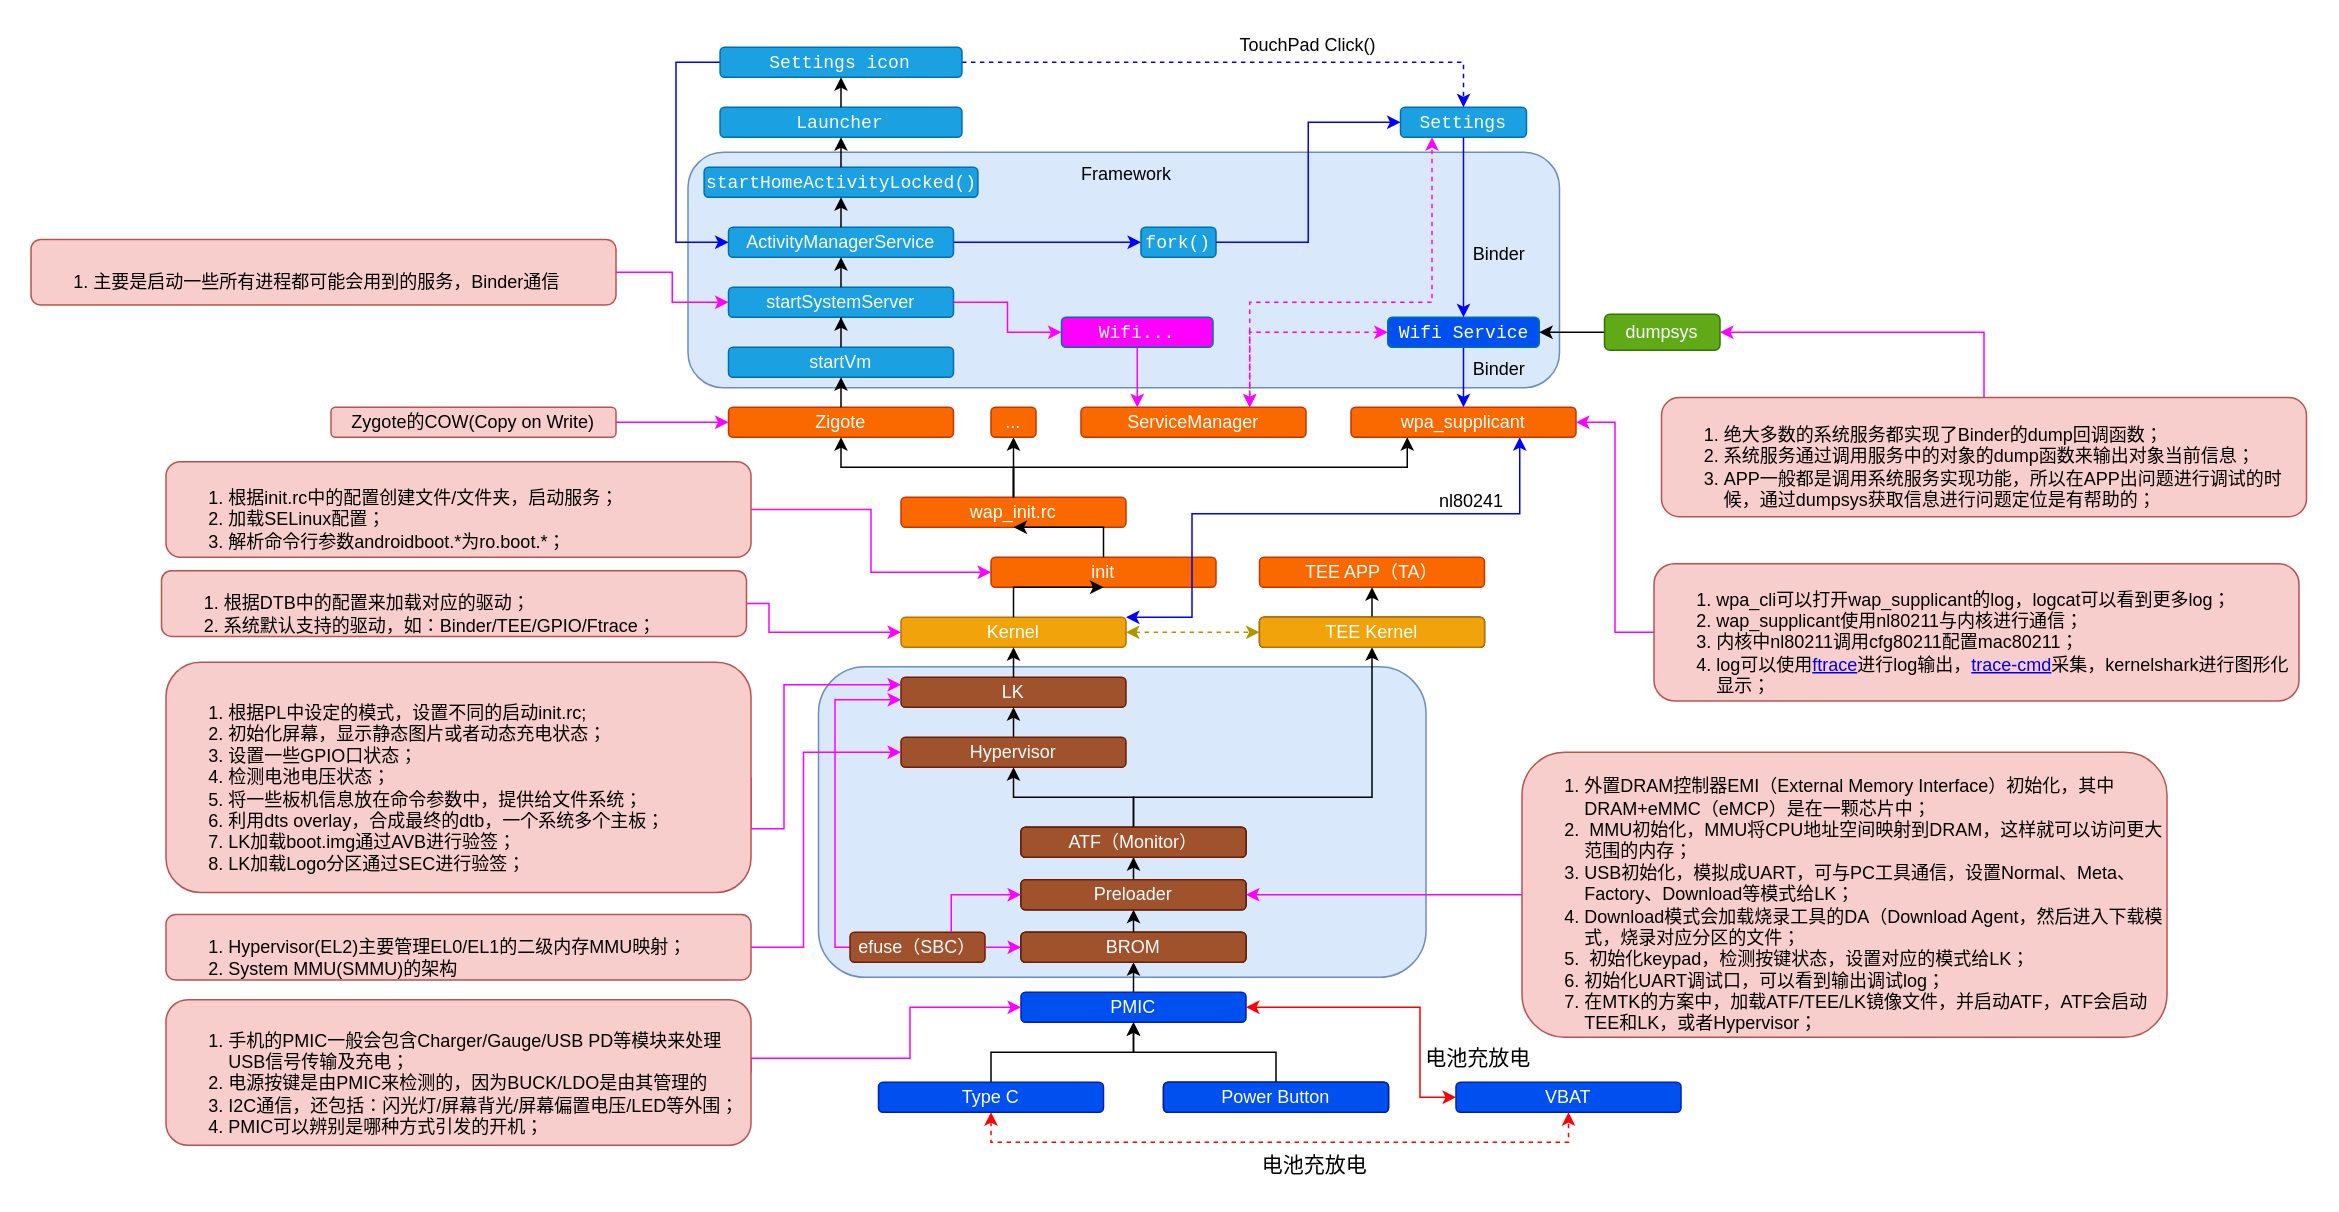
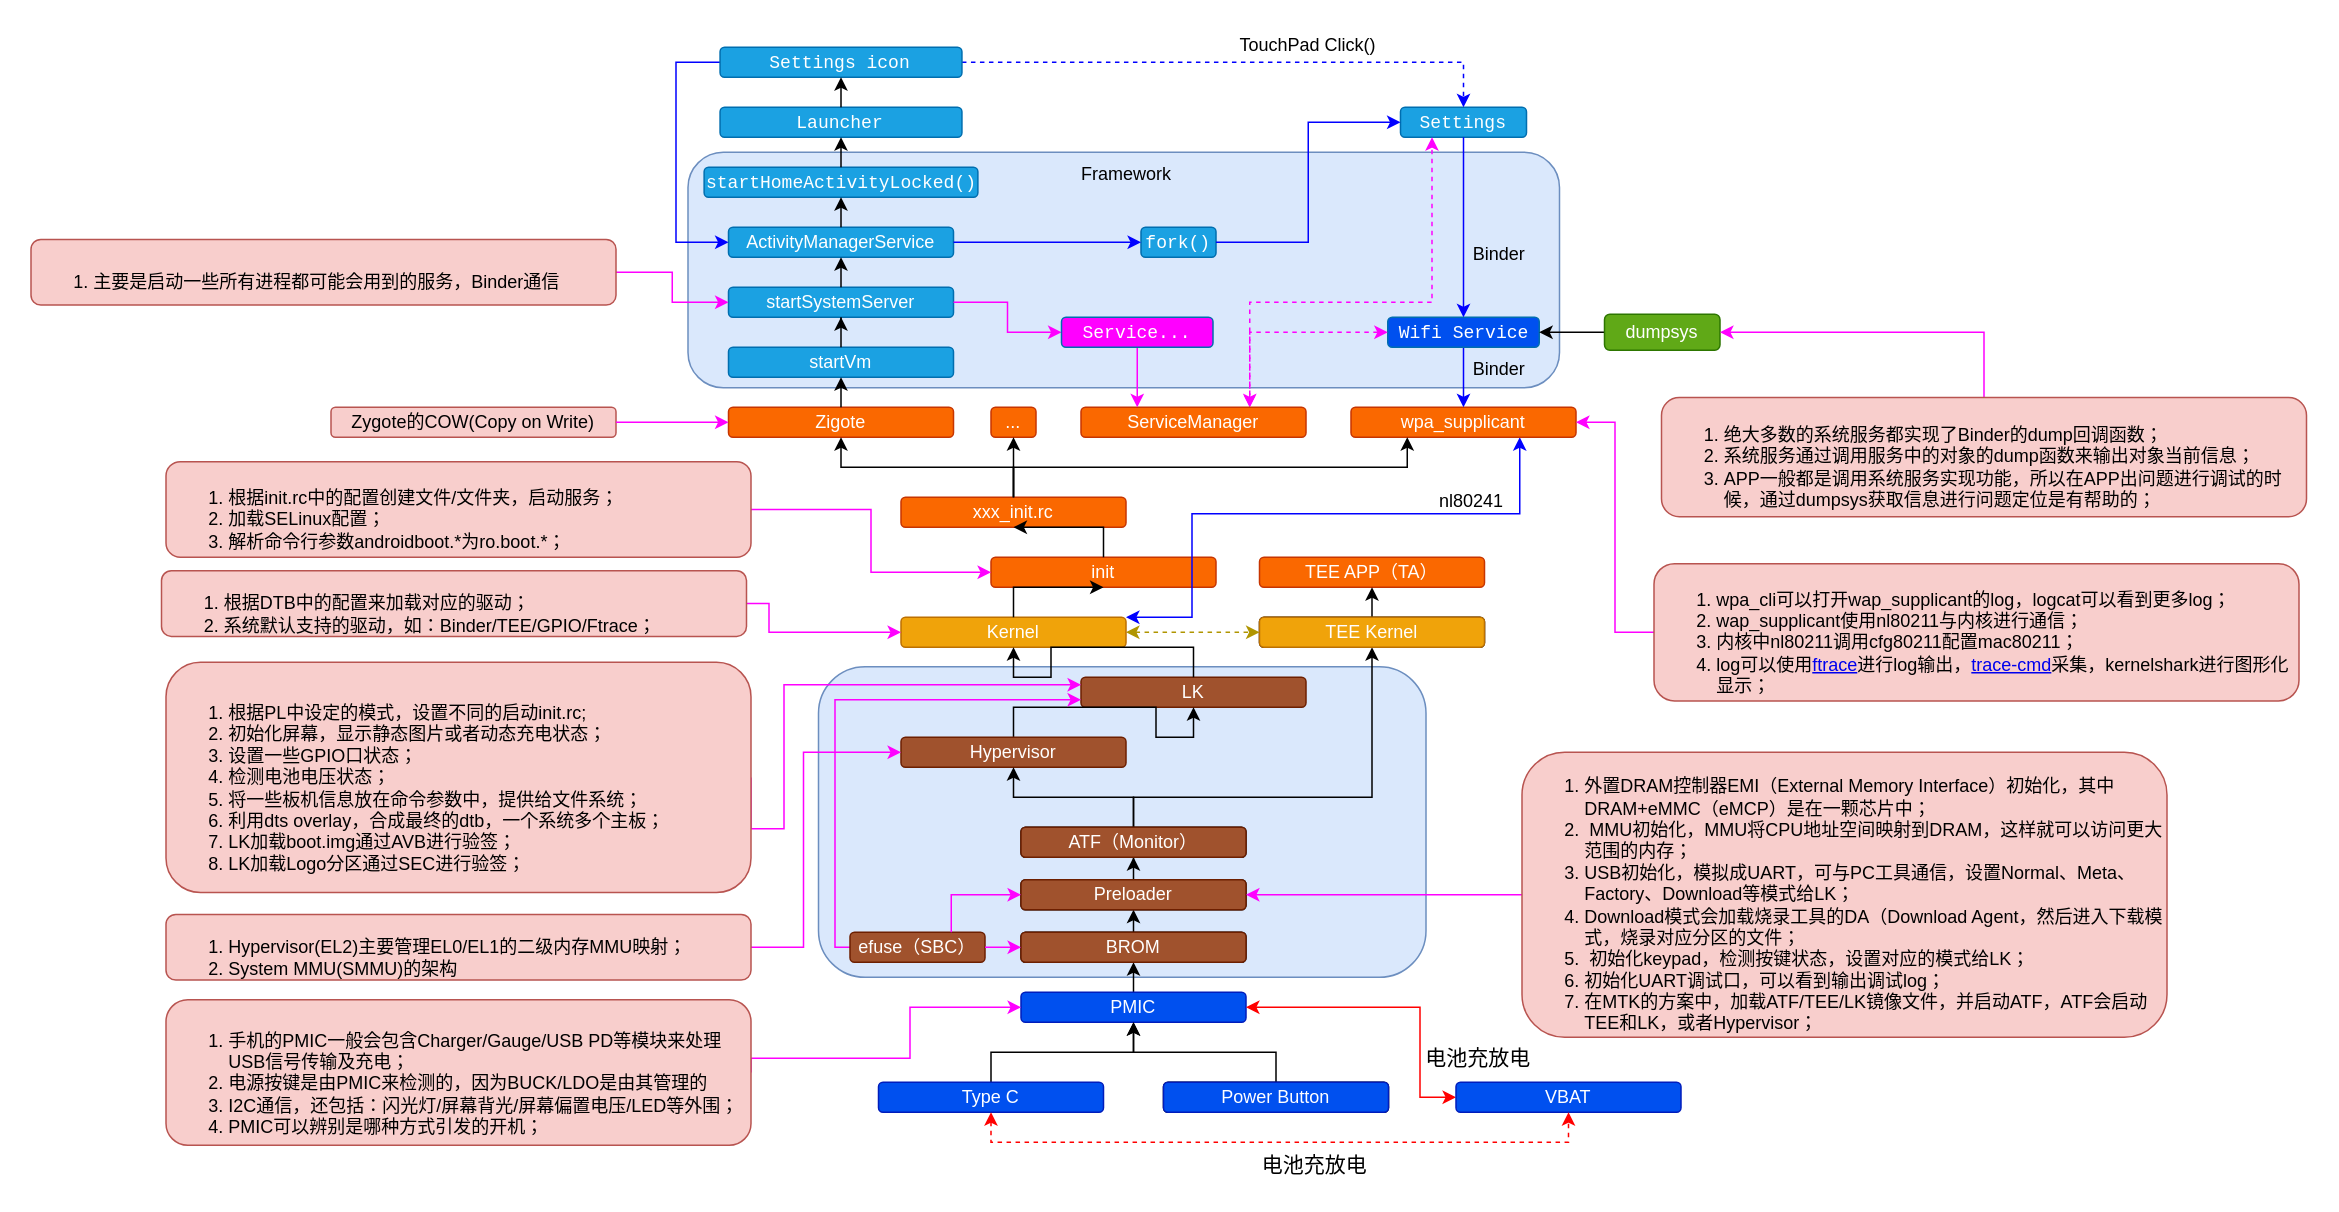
(1137, 332) -> (1137, 332)
(1013, 512) -> (1013, 512)
(1013, 692) -> (1193, 692)
